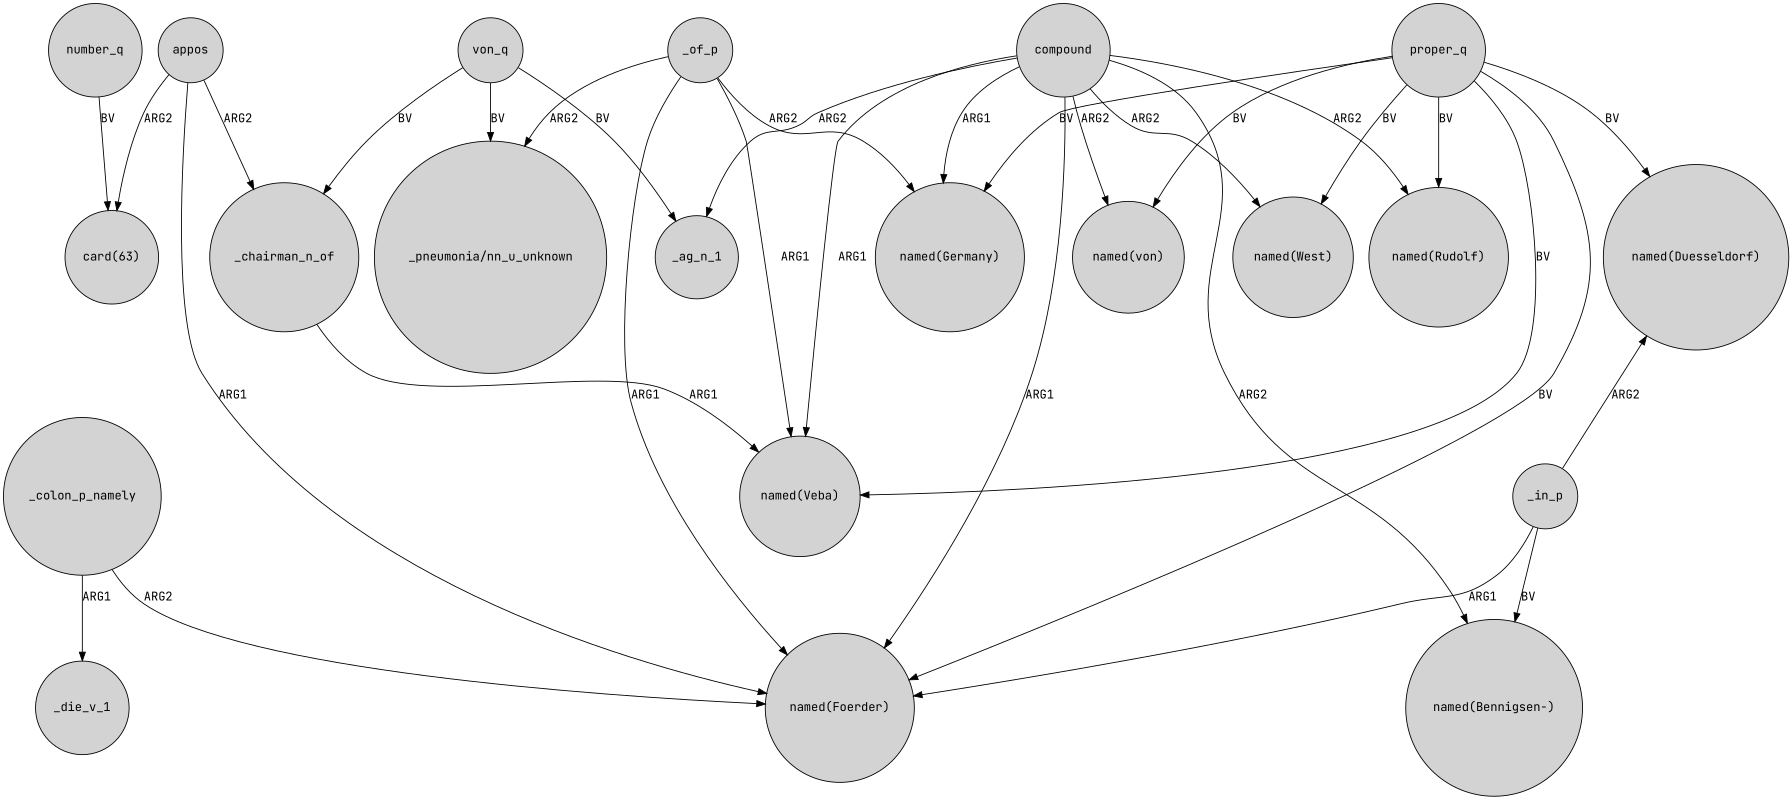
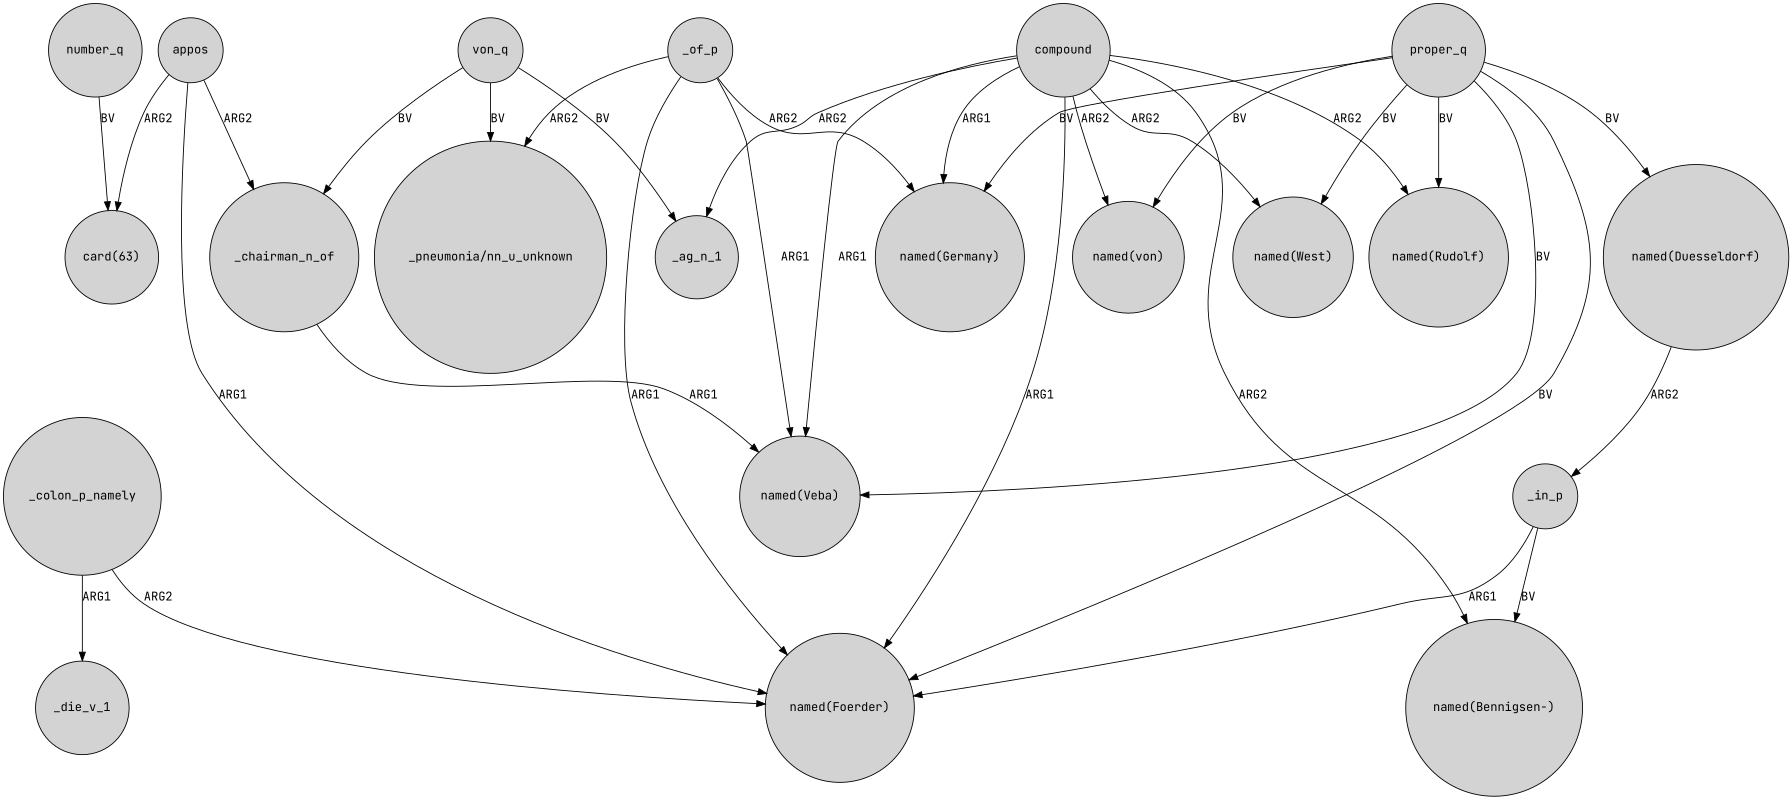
(1602, 406) -> (1634, 416)
